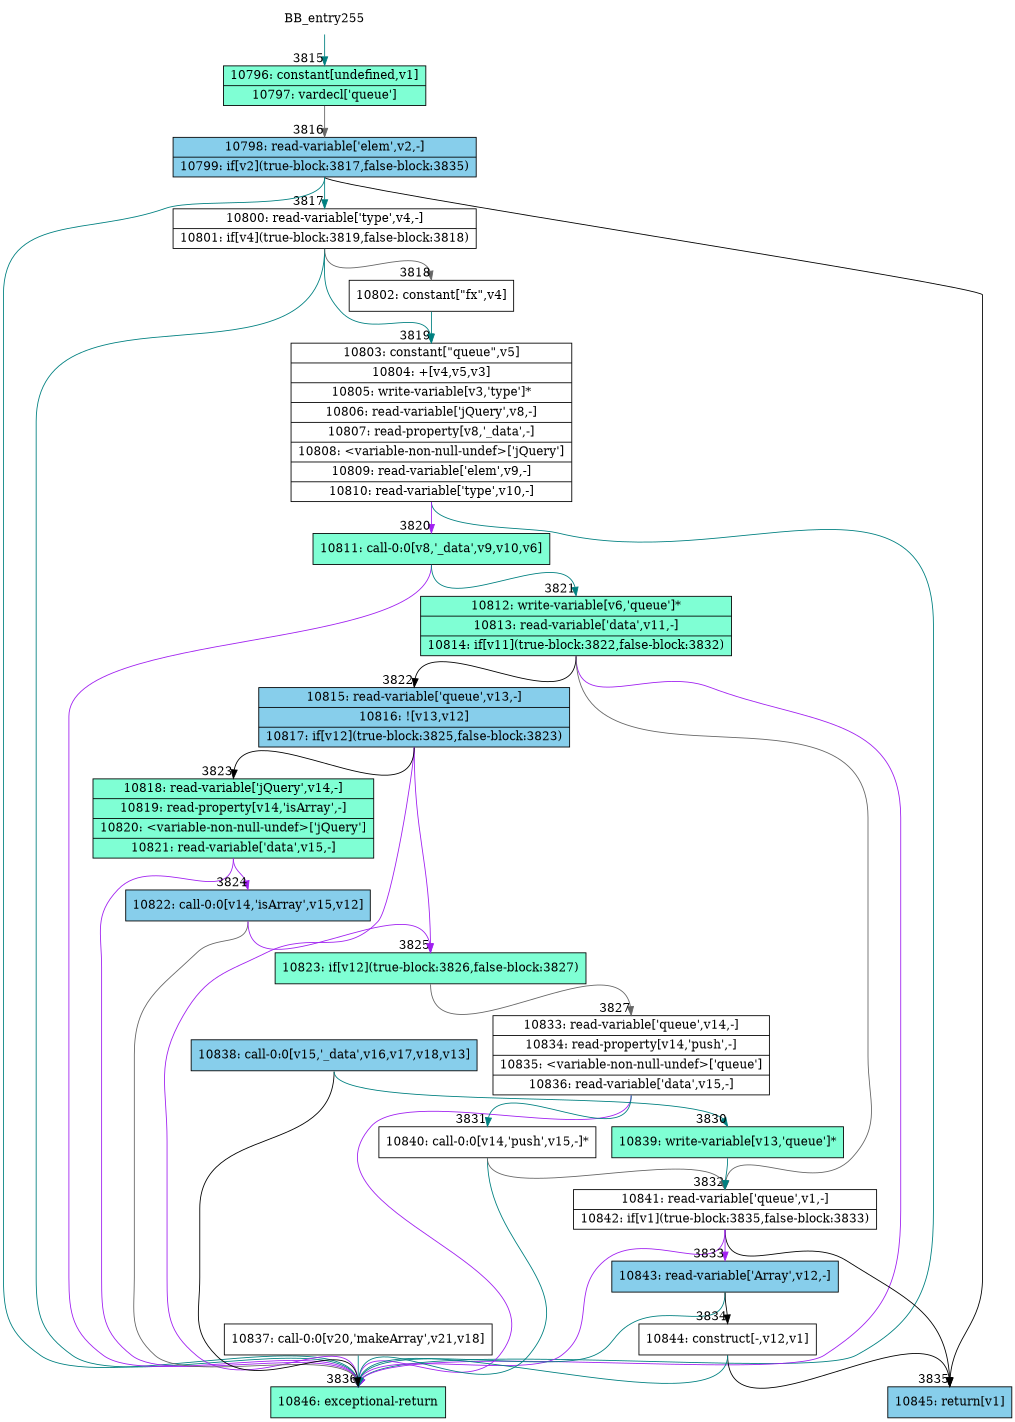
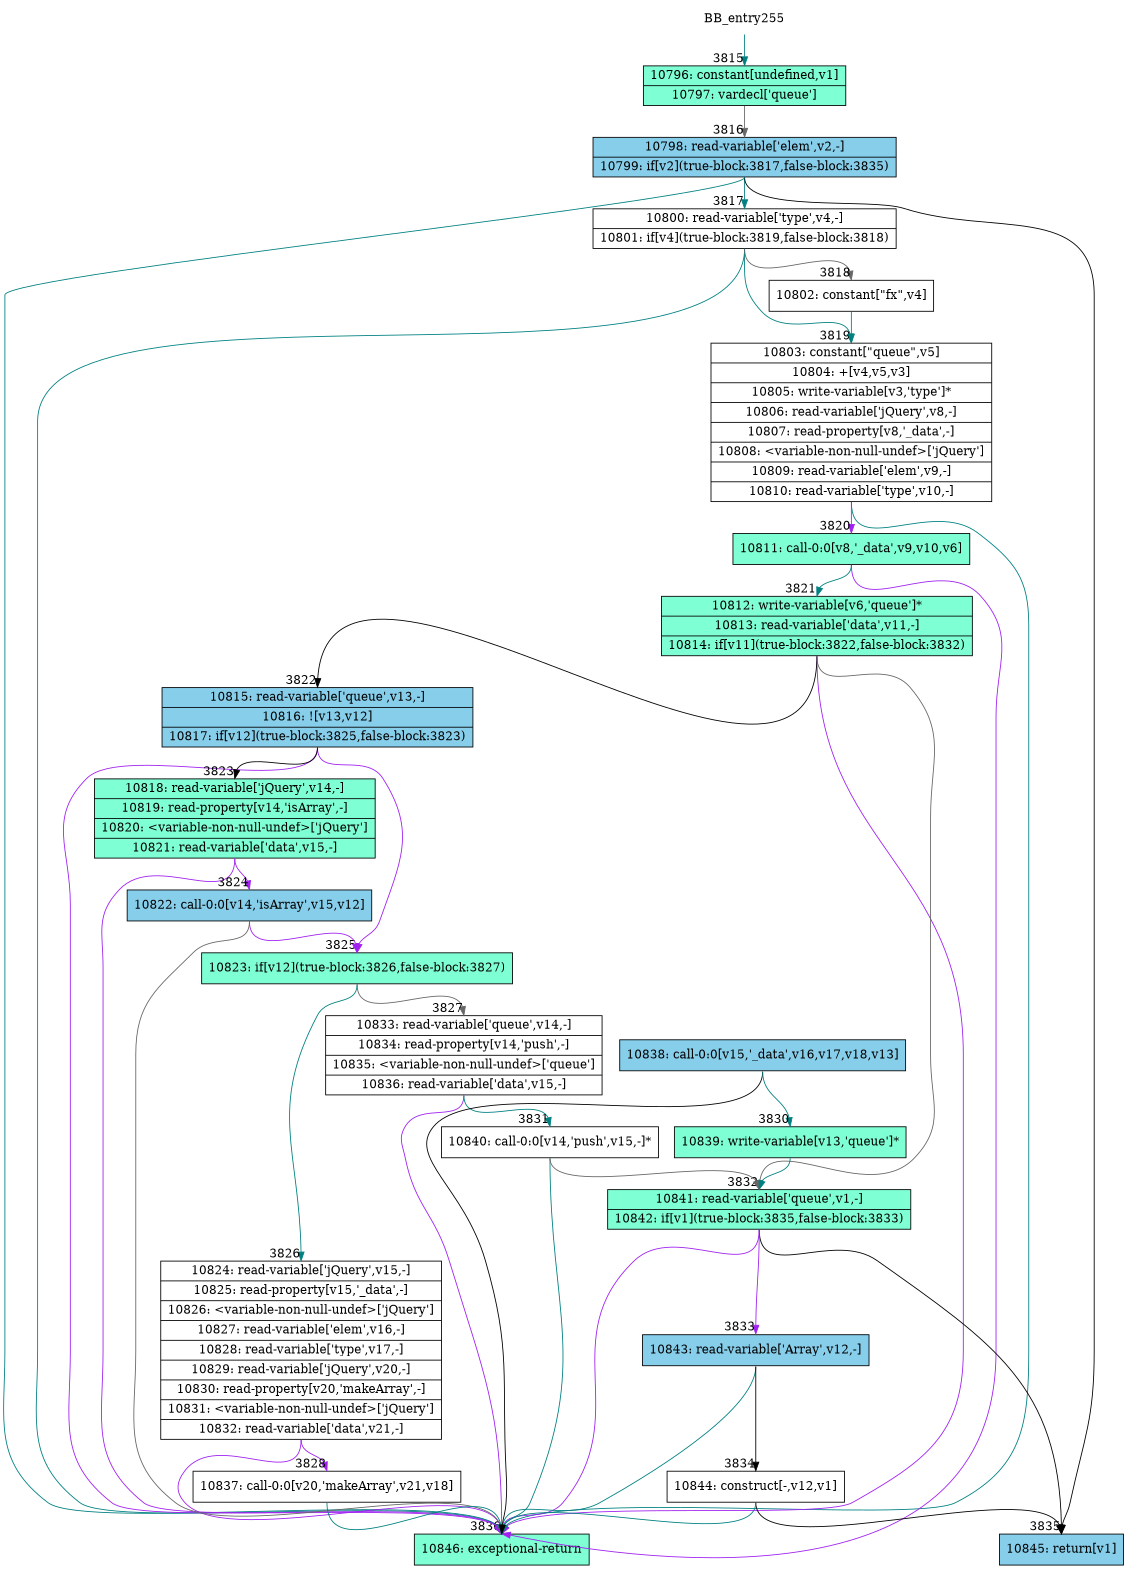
(725, 1209) -> (759, 1209)
none -> (301, 1350)
